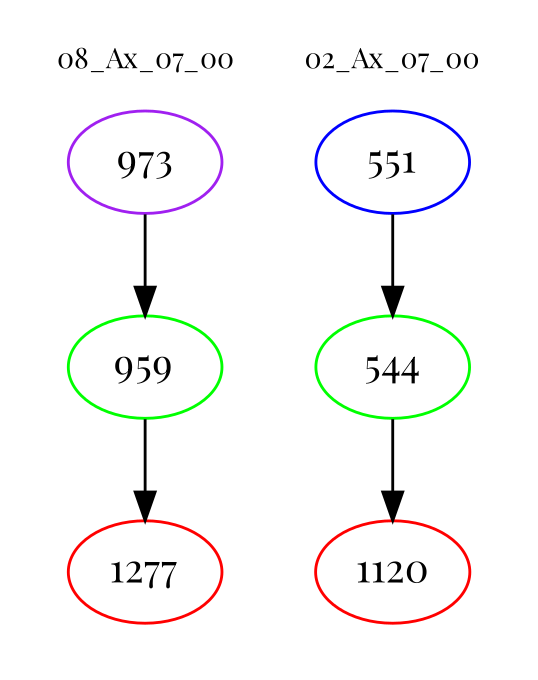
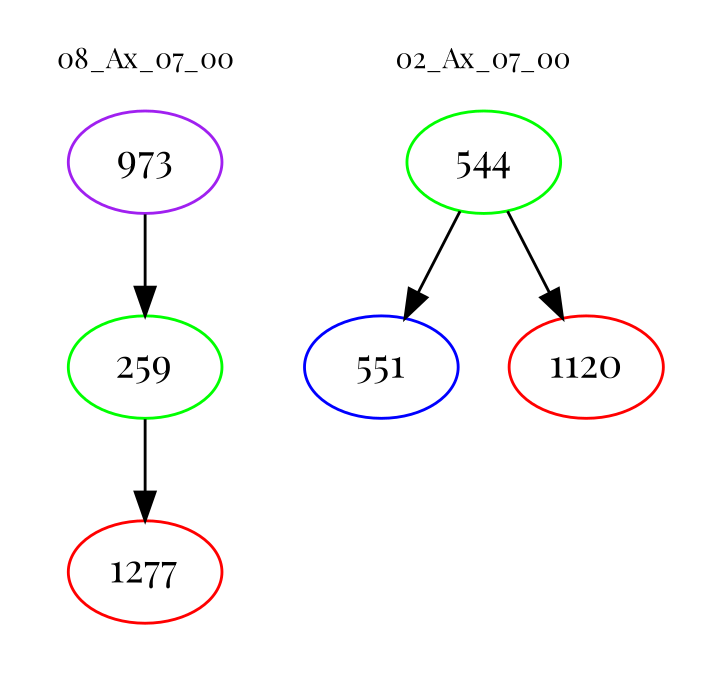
(393, 251) -> (439, 252)
(145, 367) -> (145, 367)
